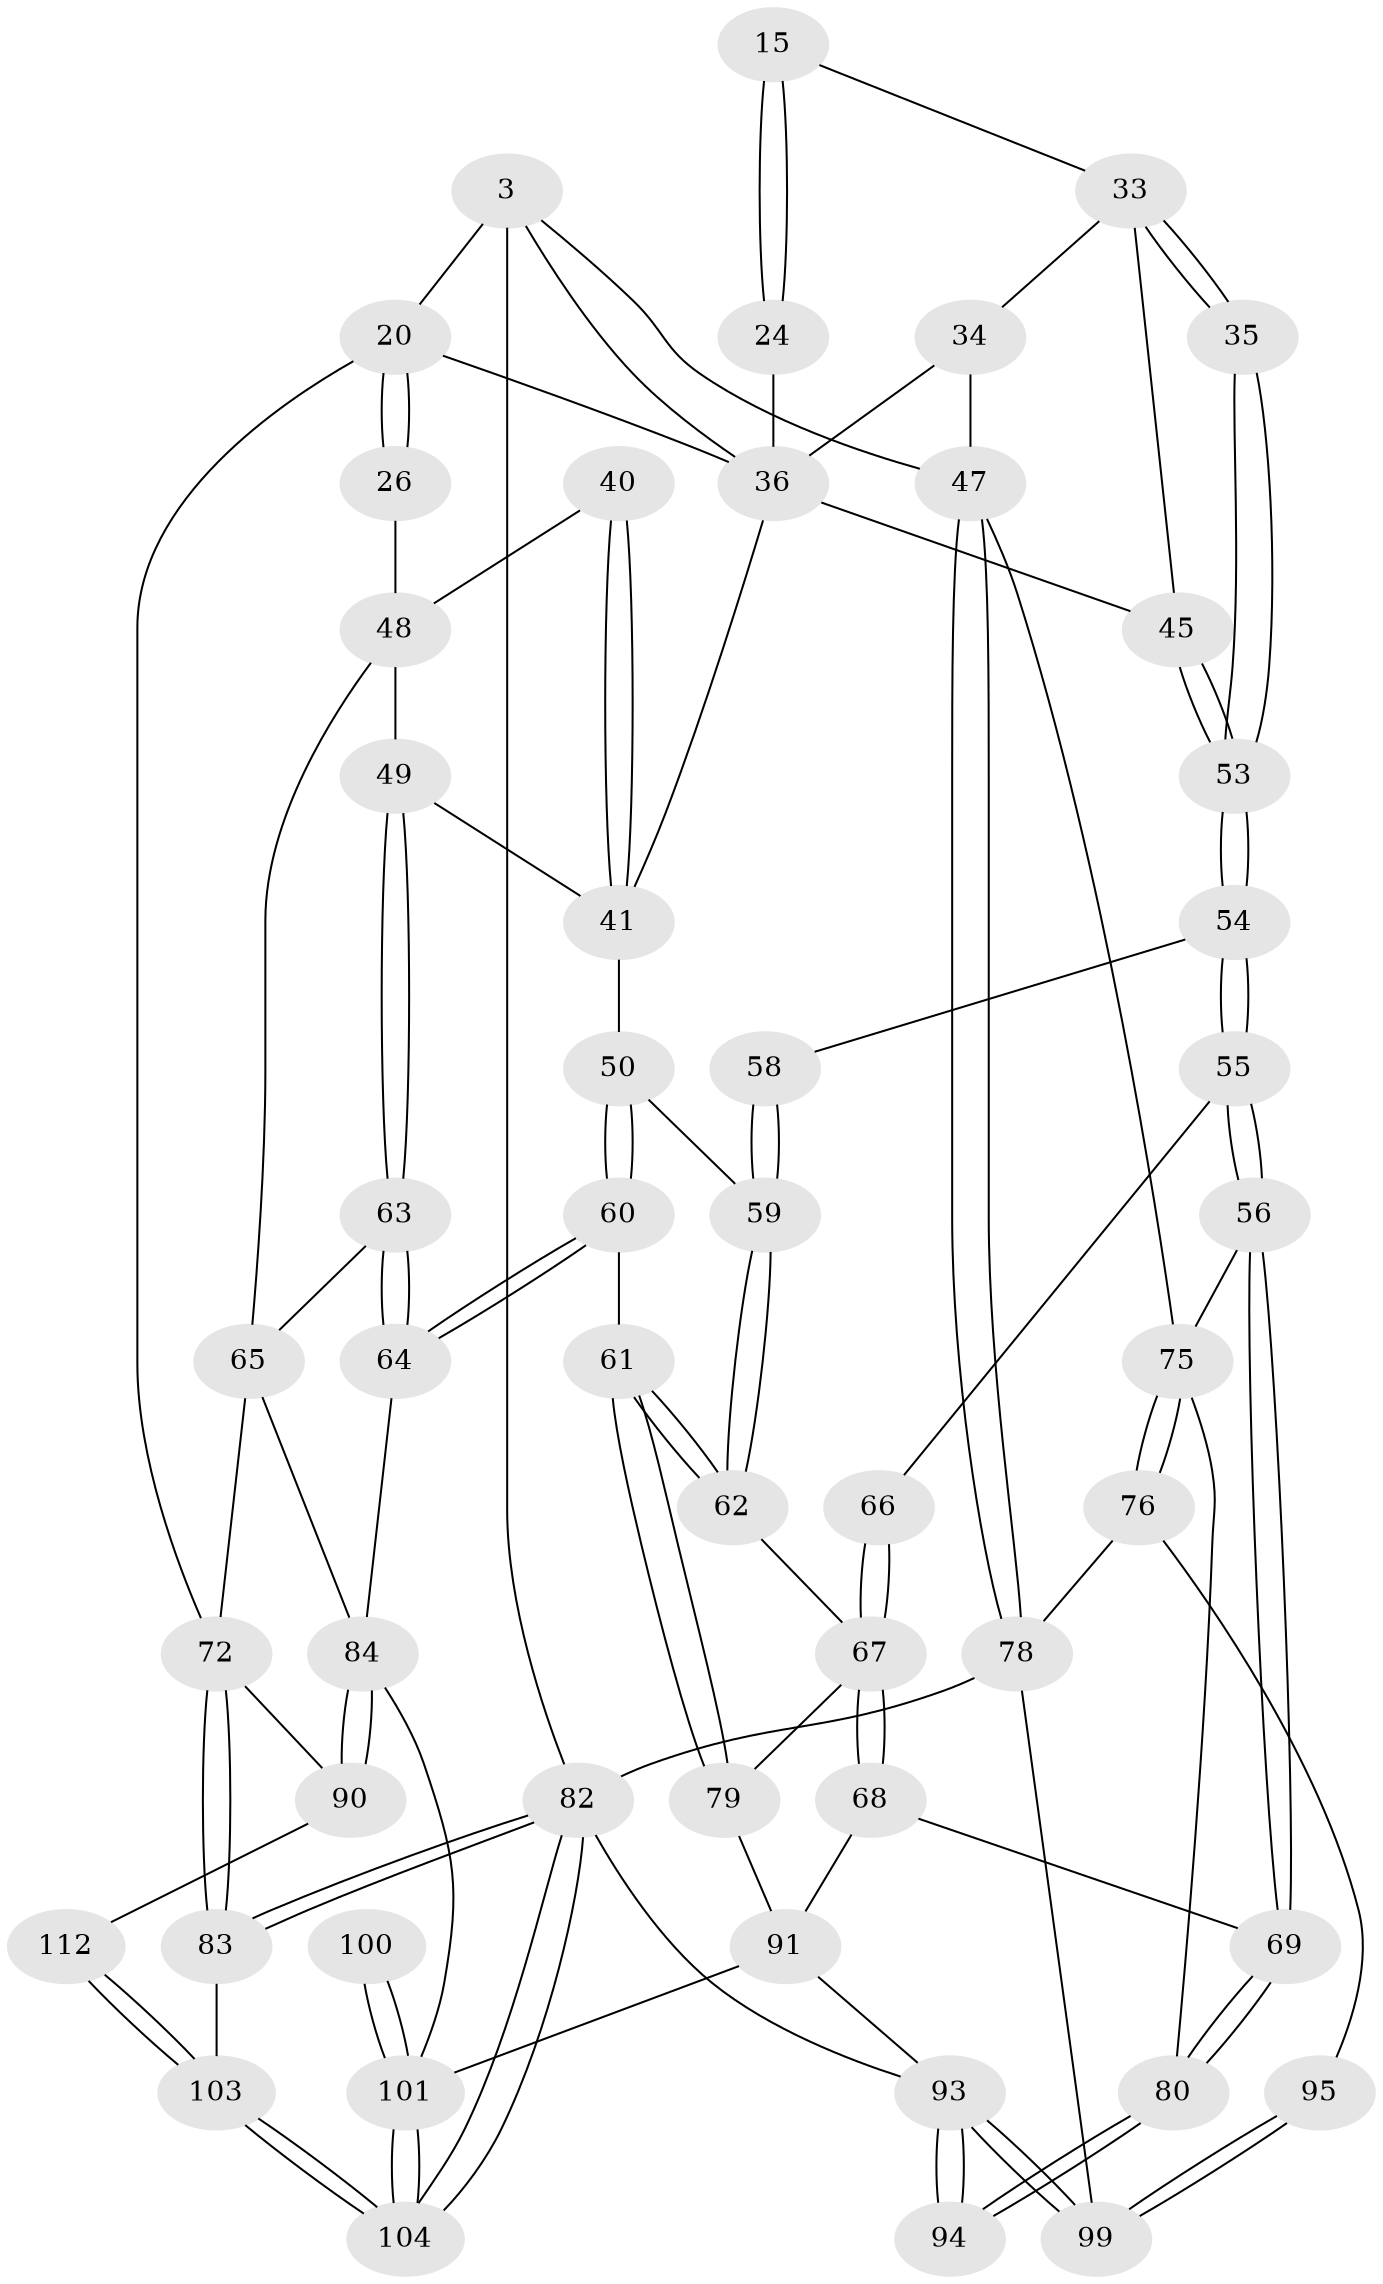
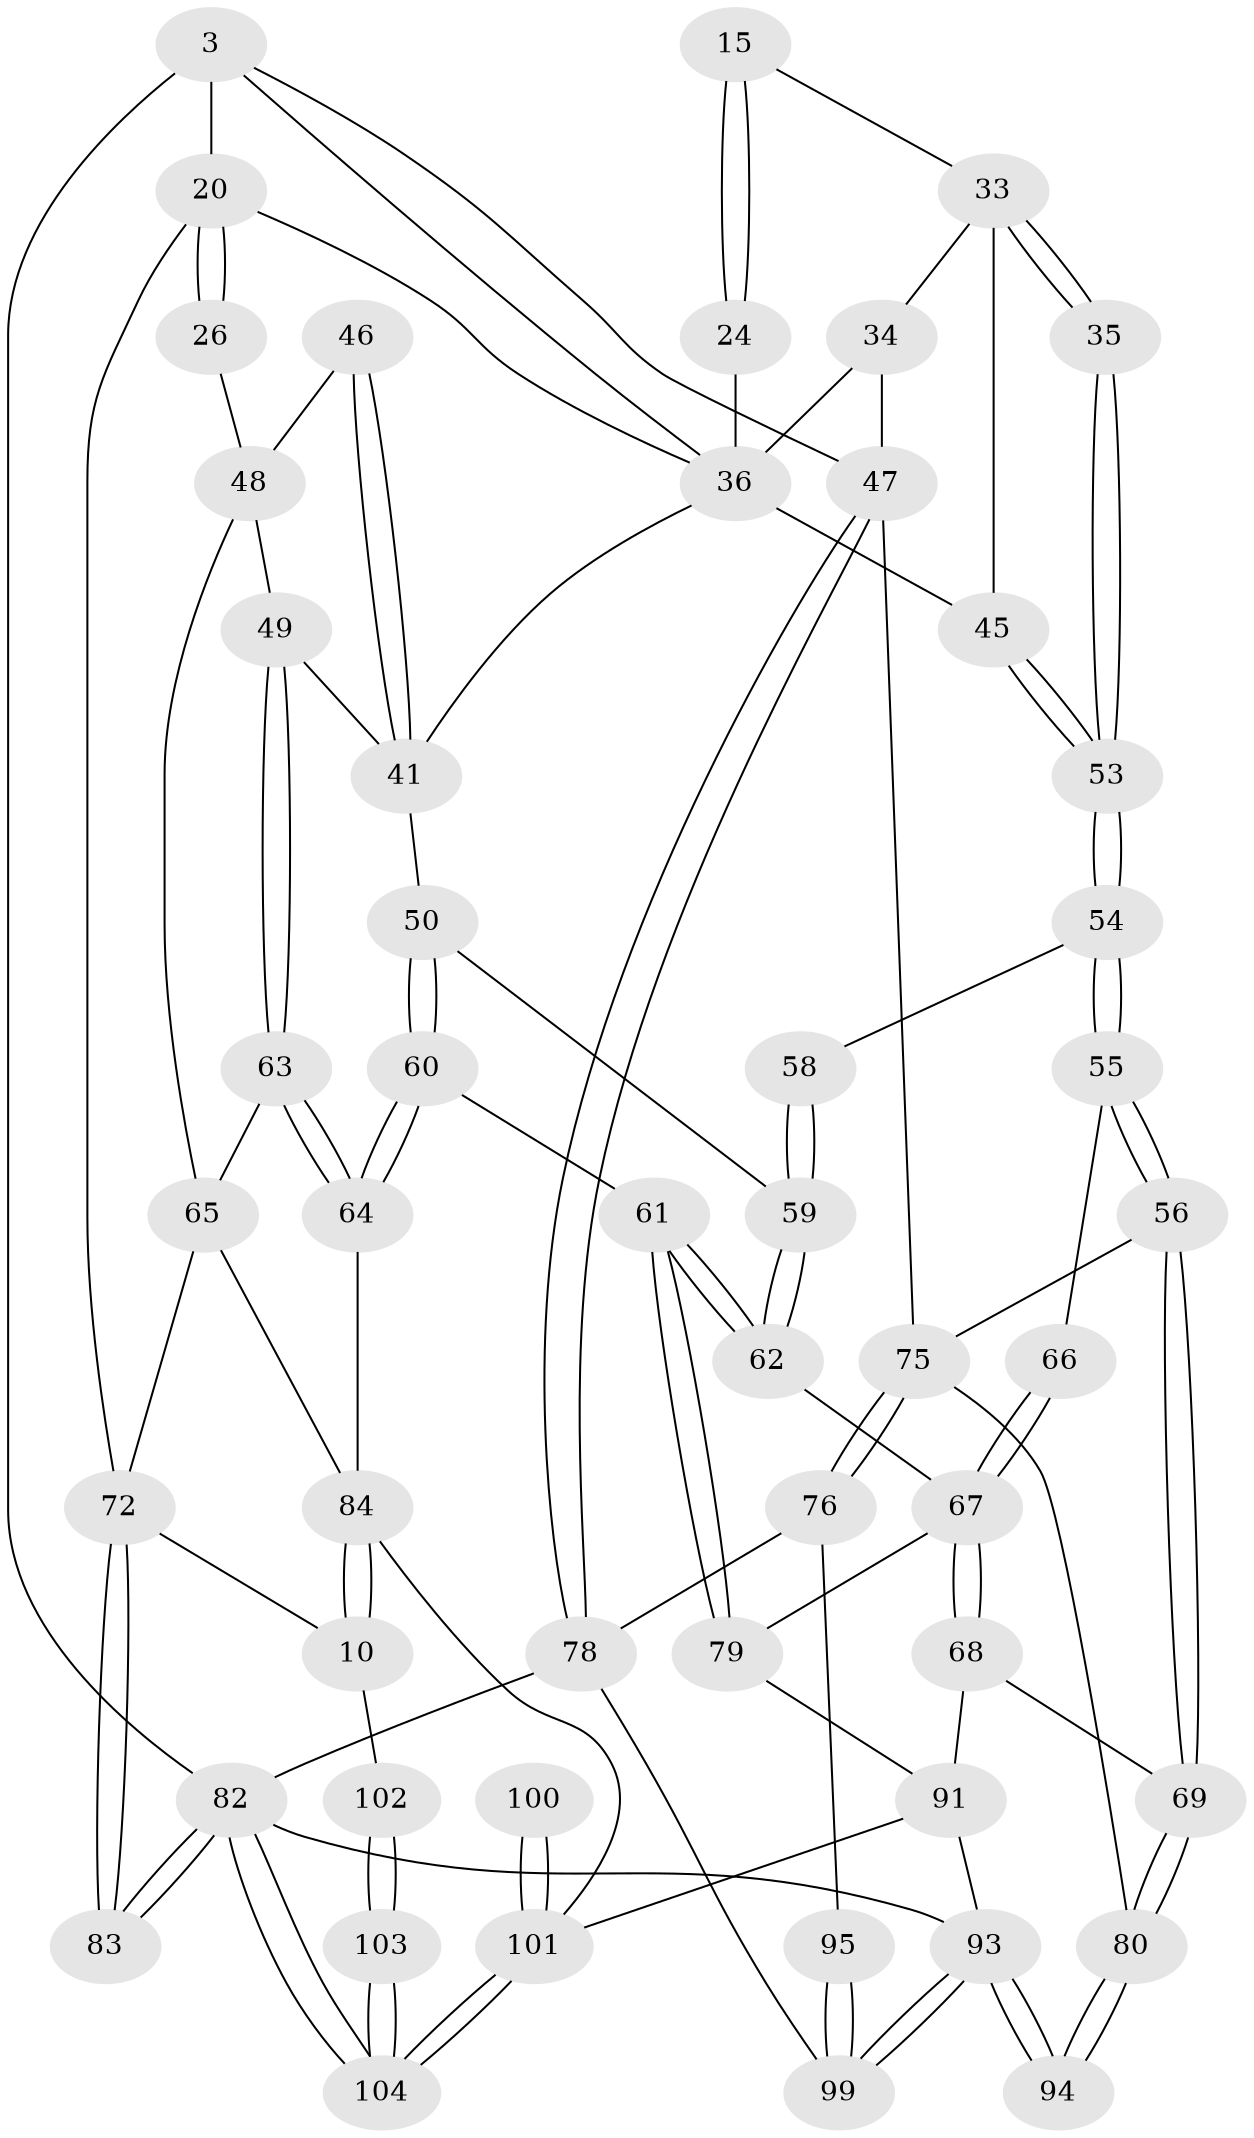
(619, 484) -> (358, 337)
(351, 1800) -> (358, 1654)
(66, 1947) -> (382, 1800)
(217, 2020) -> none
